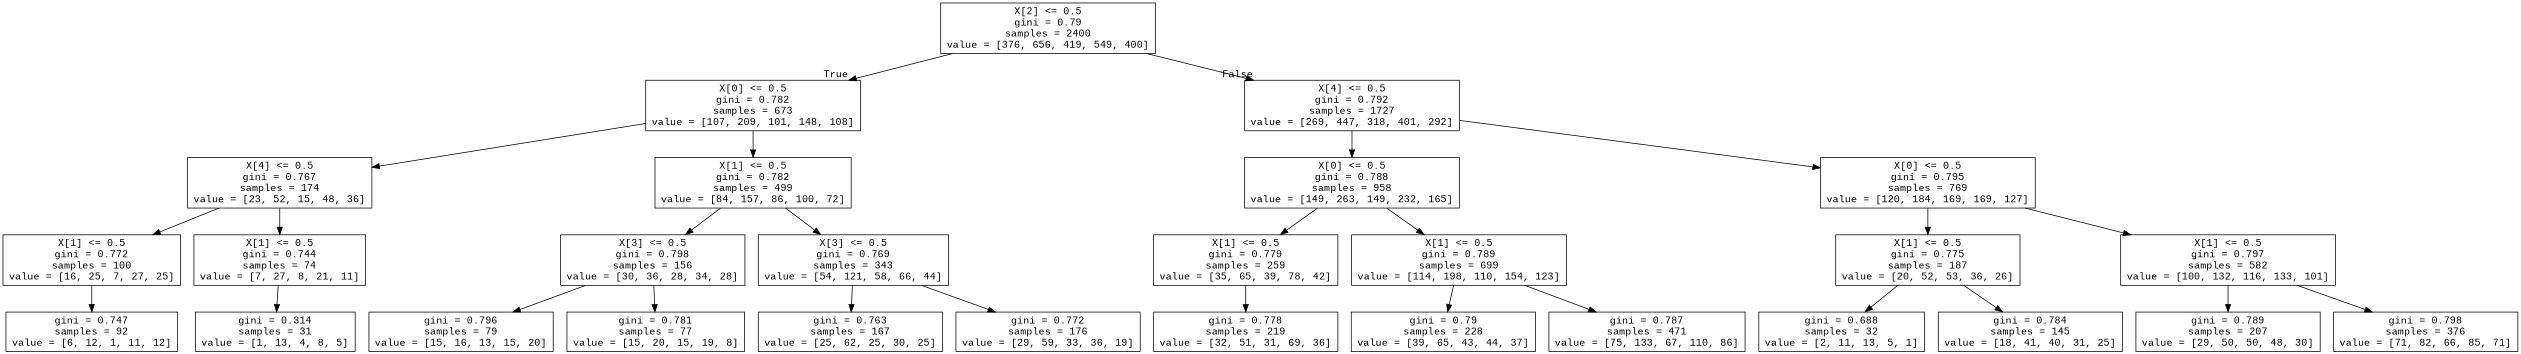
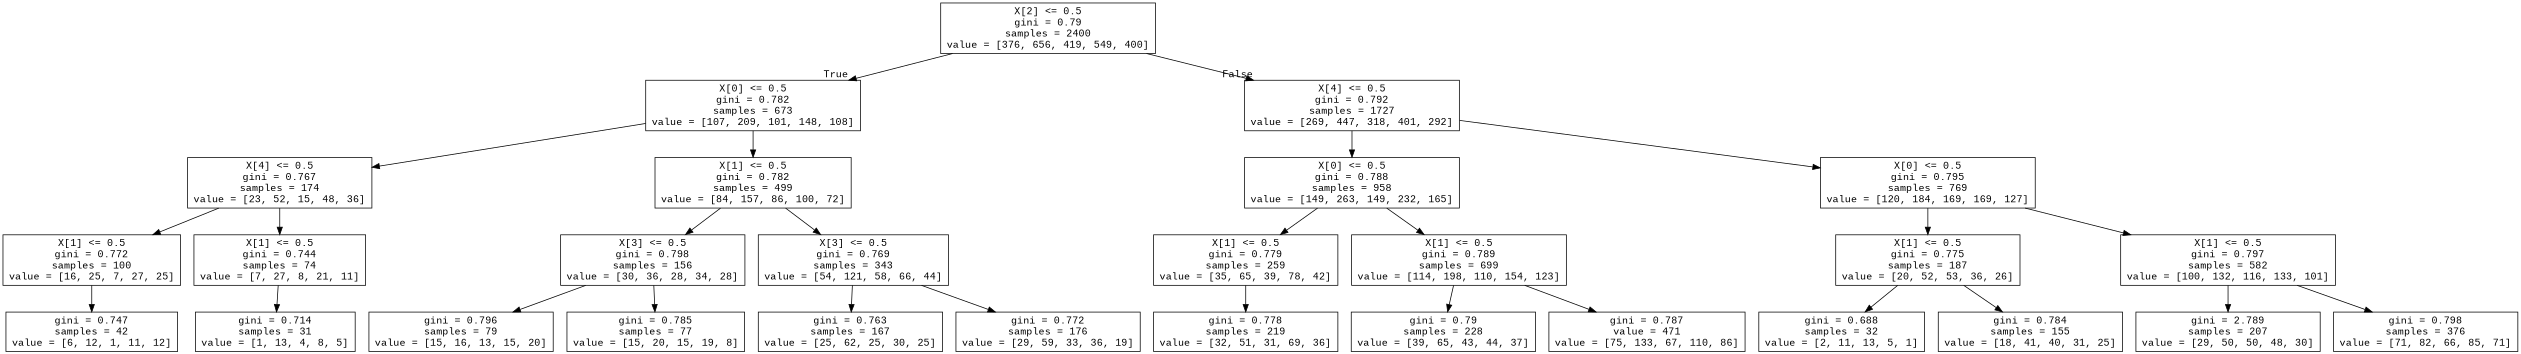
(92, 332) -> (92, 332)
(275, 332) -> (275, 332)
(656, 332) -> (656, 332)
(1647, 332) -> (1647, 332)
(2030, 332) -> (2030, 332)
(2228, 332) -> (2228, 332)
